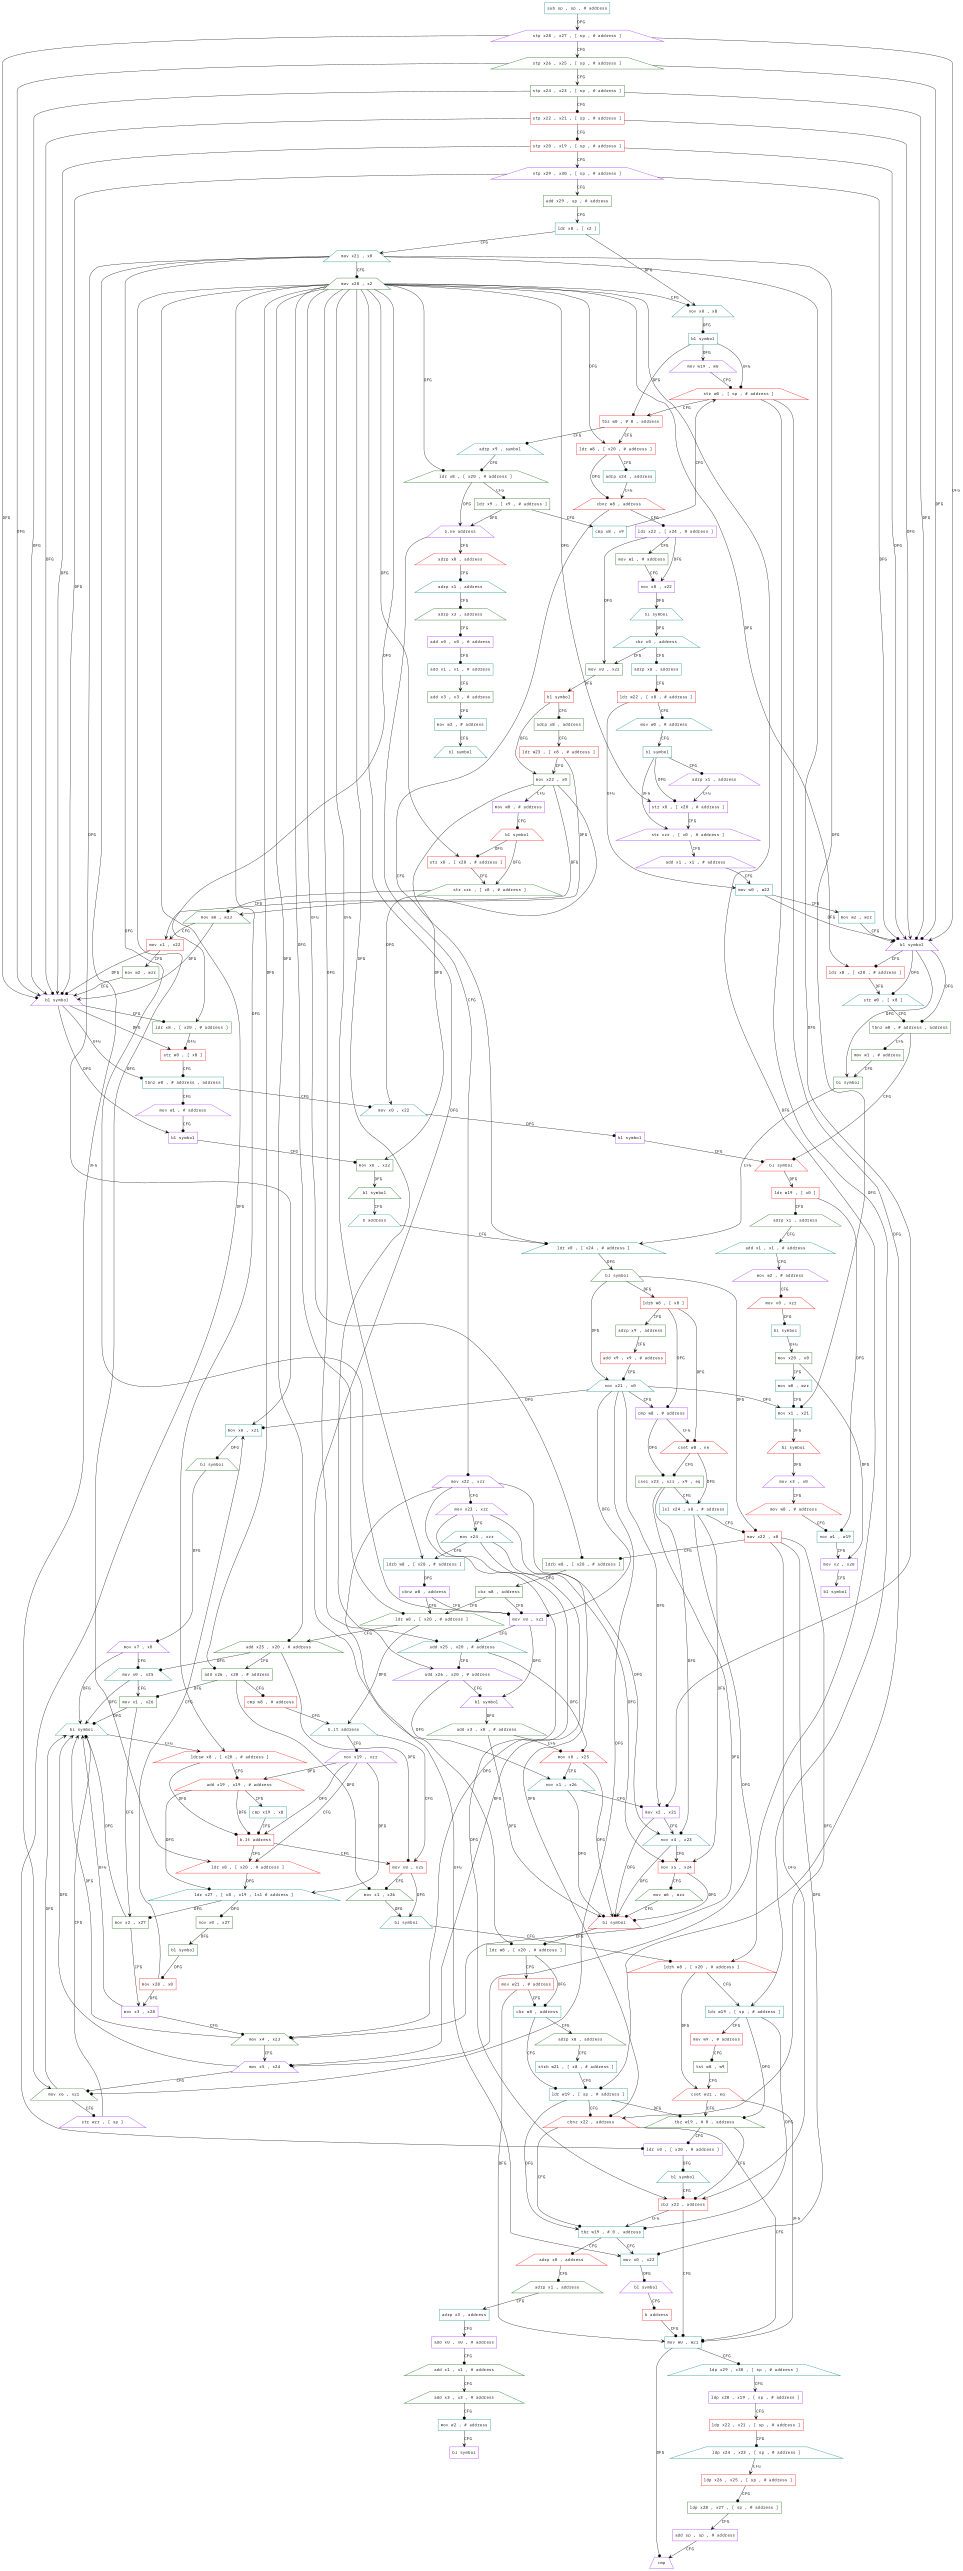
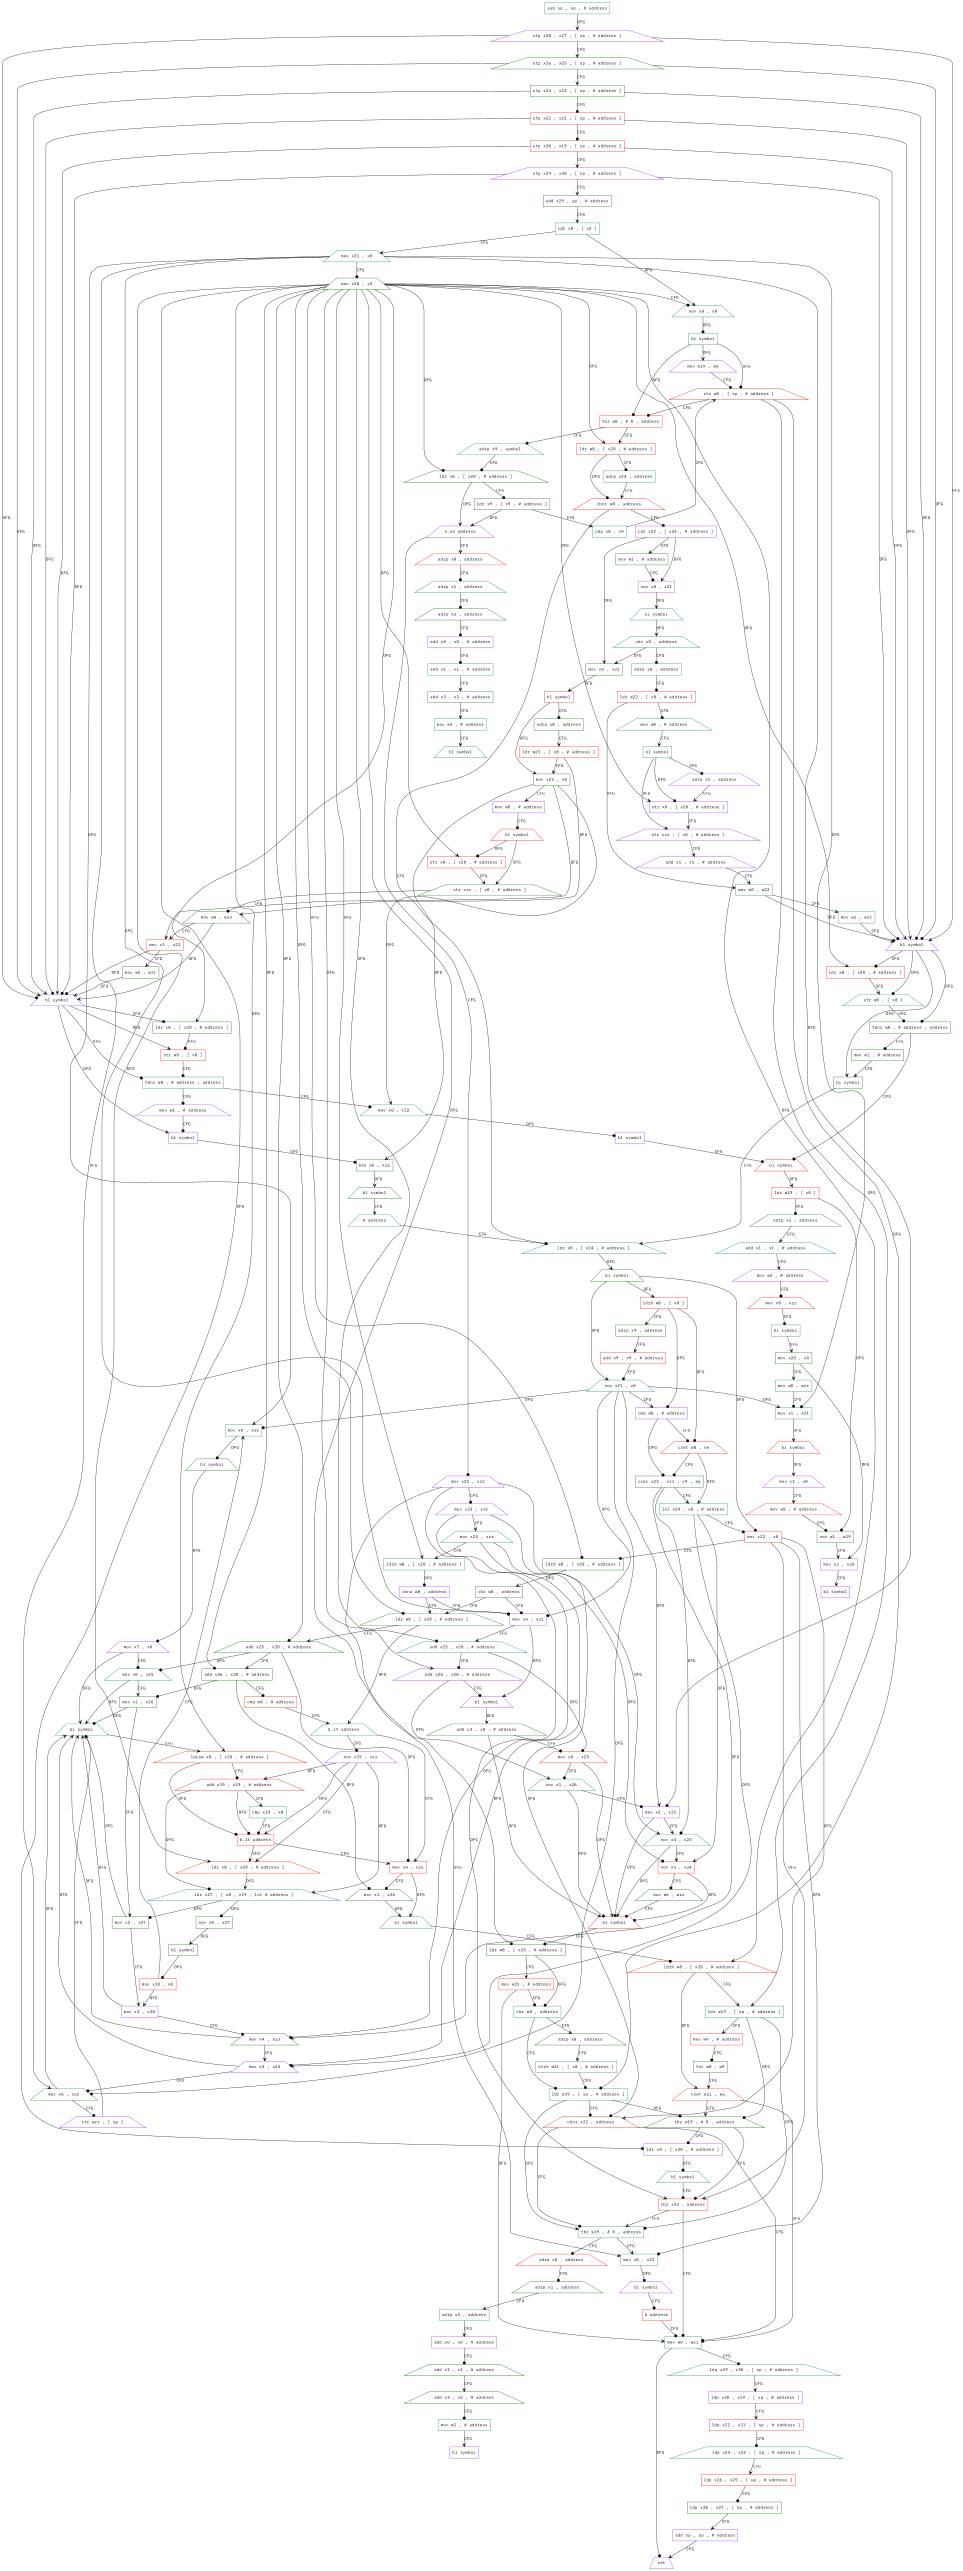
(679, 406) -> (679, 406)
(835, 1537) -> (835, 1537)
(662, 2563) -> (662, 2563)
